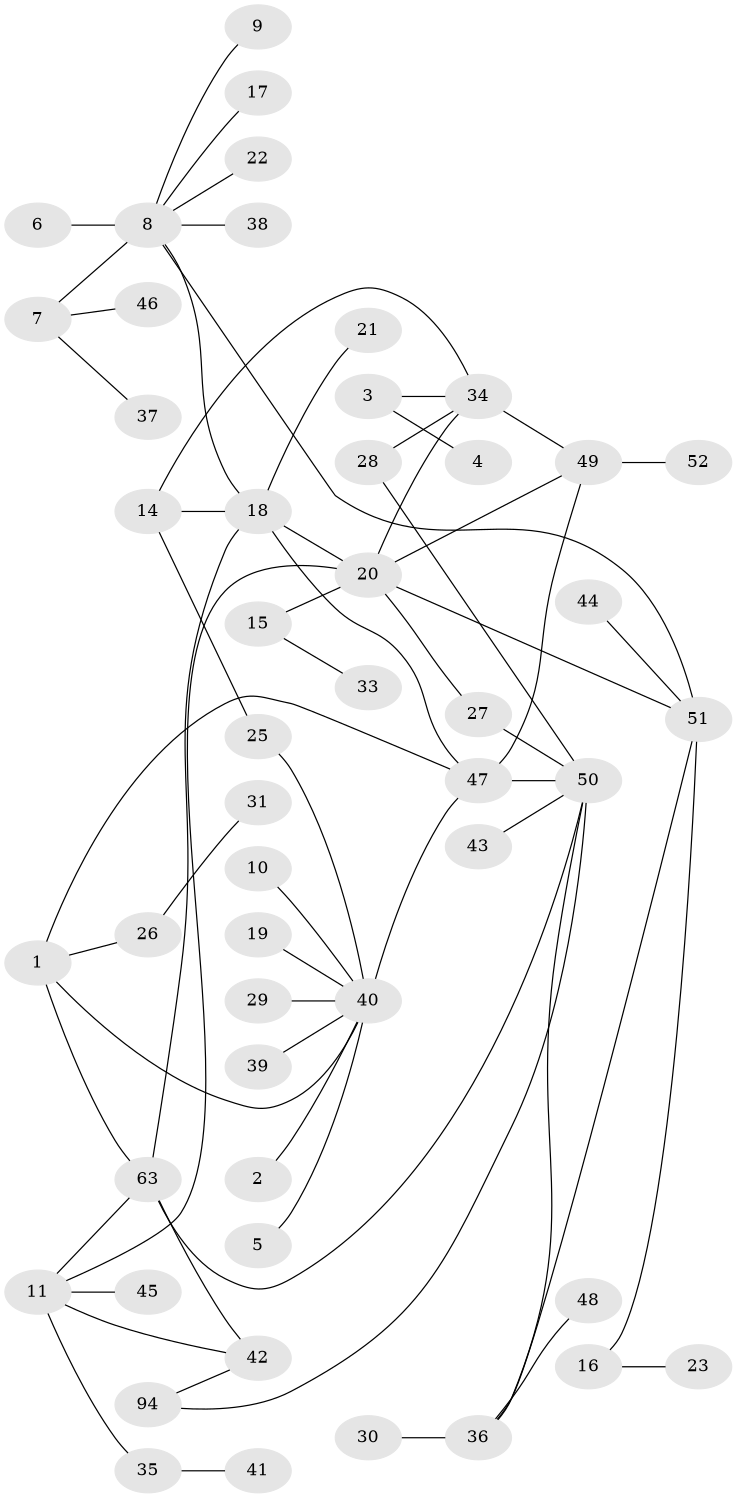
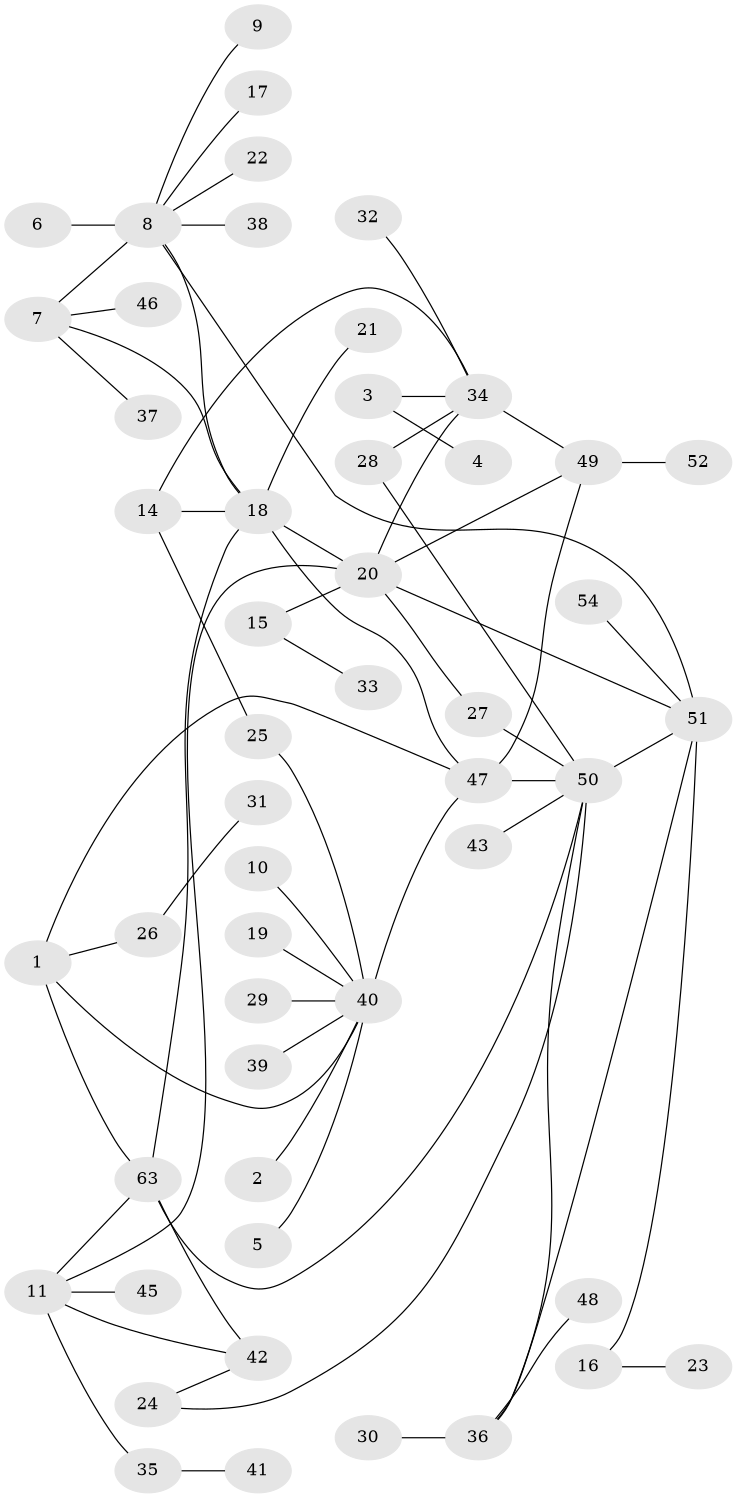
none -> (368, 218)
none -> (180, 384)
(589, 602) -> (589, 602)
none -> (643, 750)
(148, 1405) -> (148, 1405)
